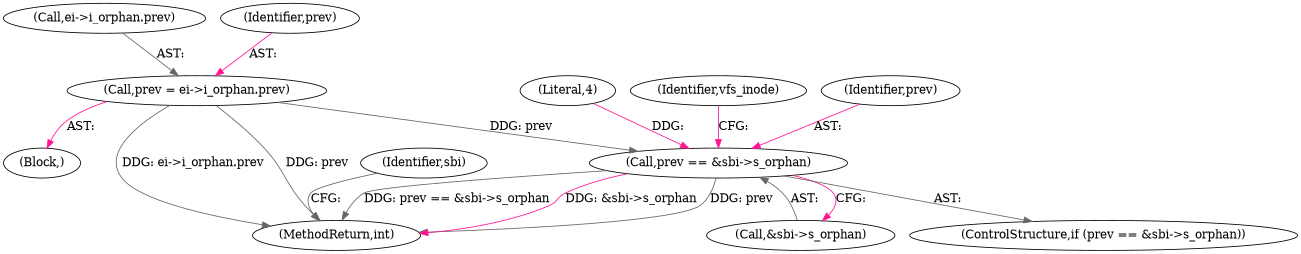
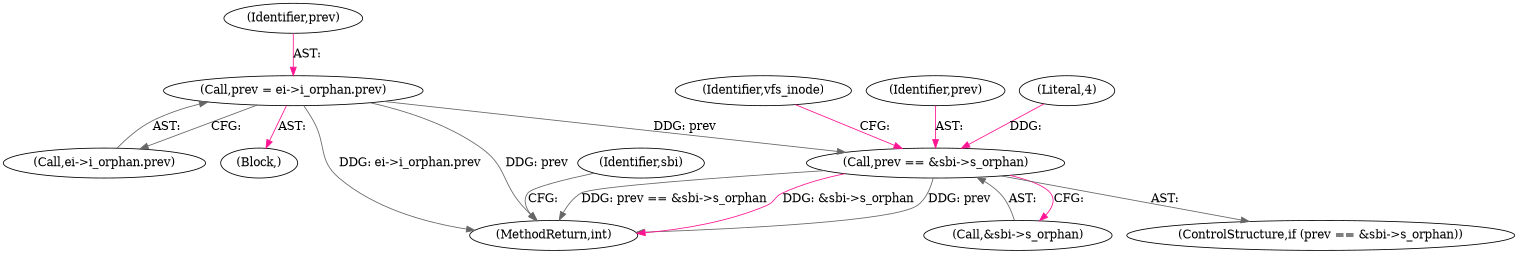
none -> (202, 126)
